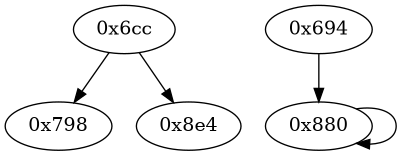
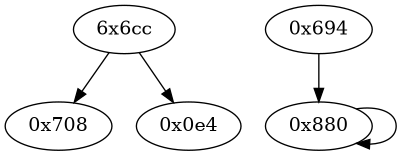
(124, 30) -> (124, 30)
(59, 126) -> (59, 126)
(189, 126) -> (189, 126)
